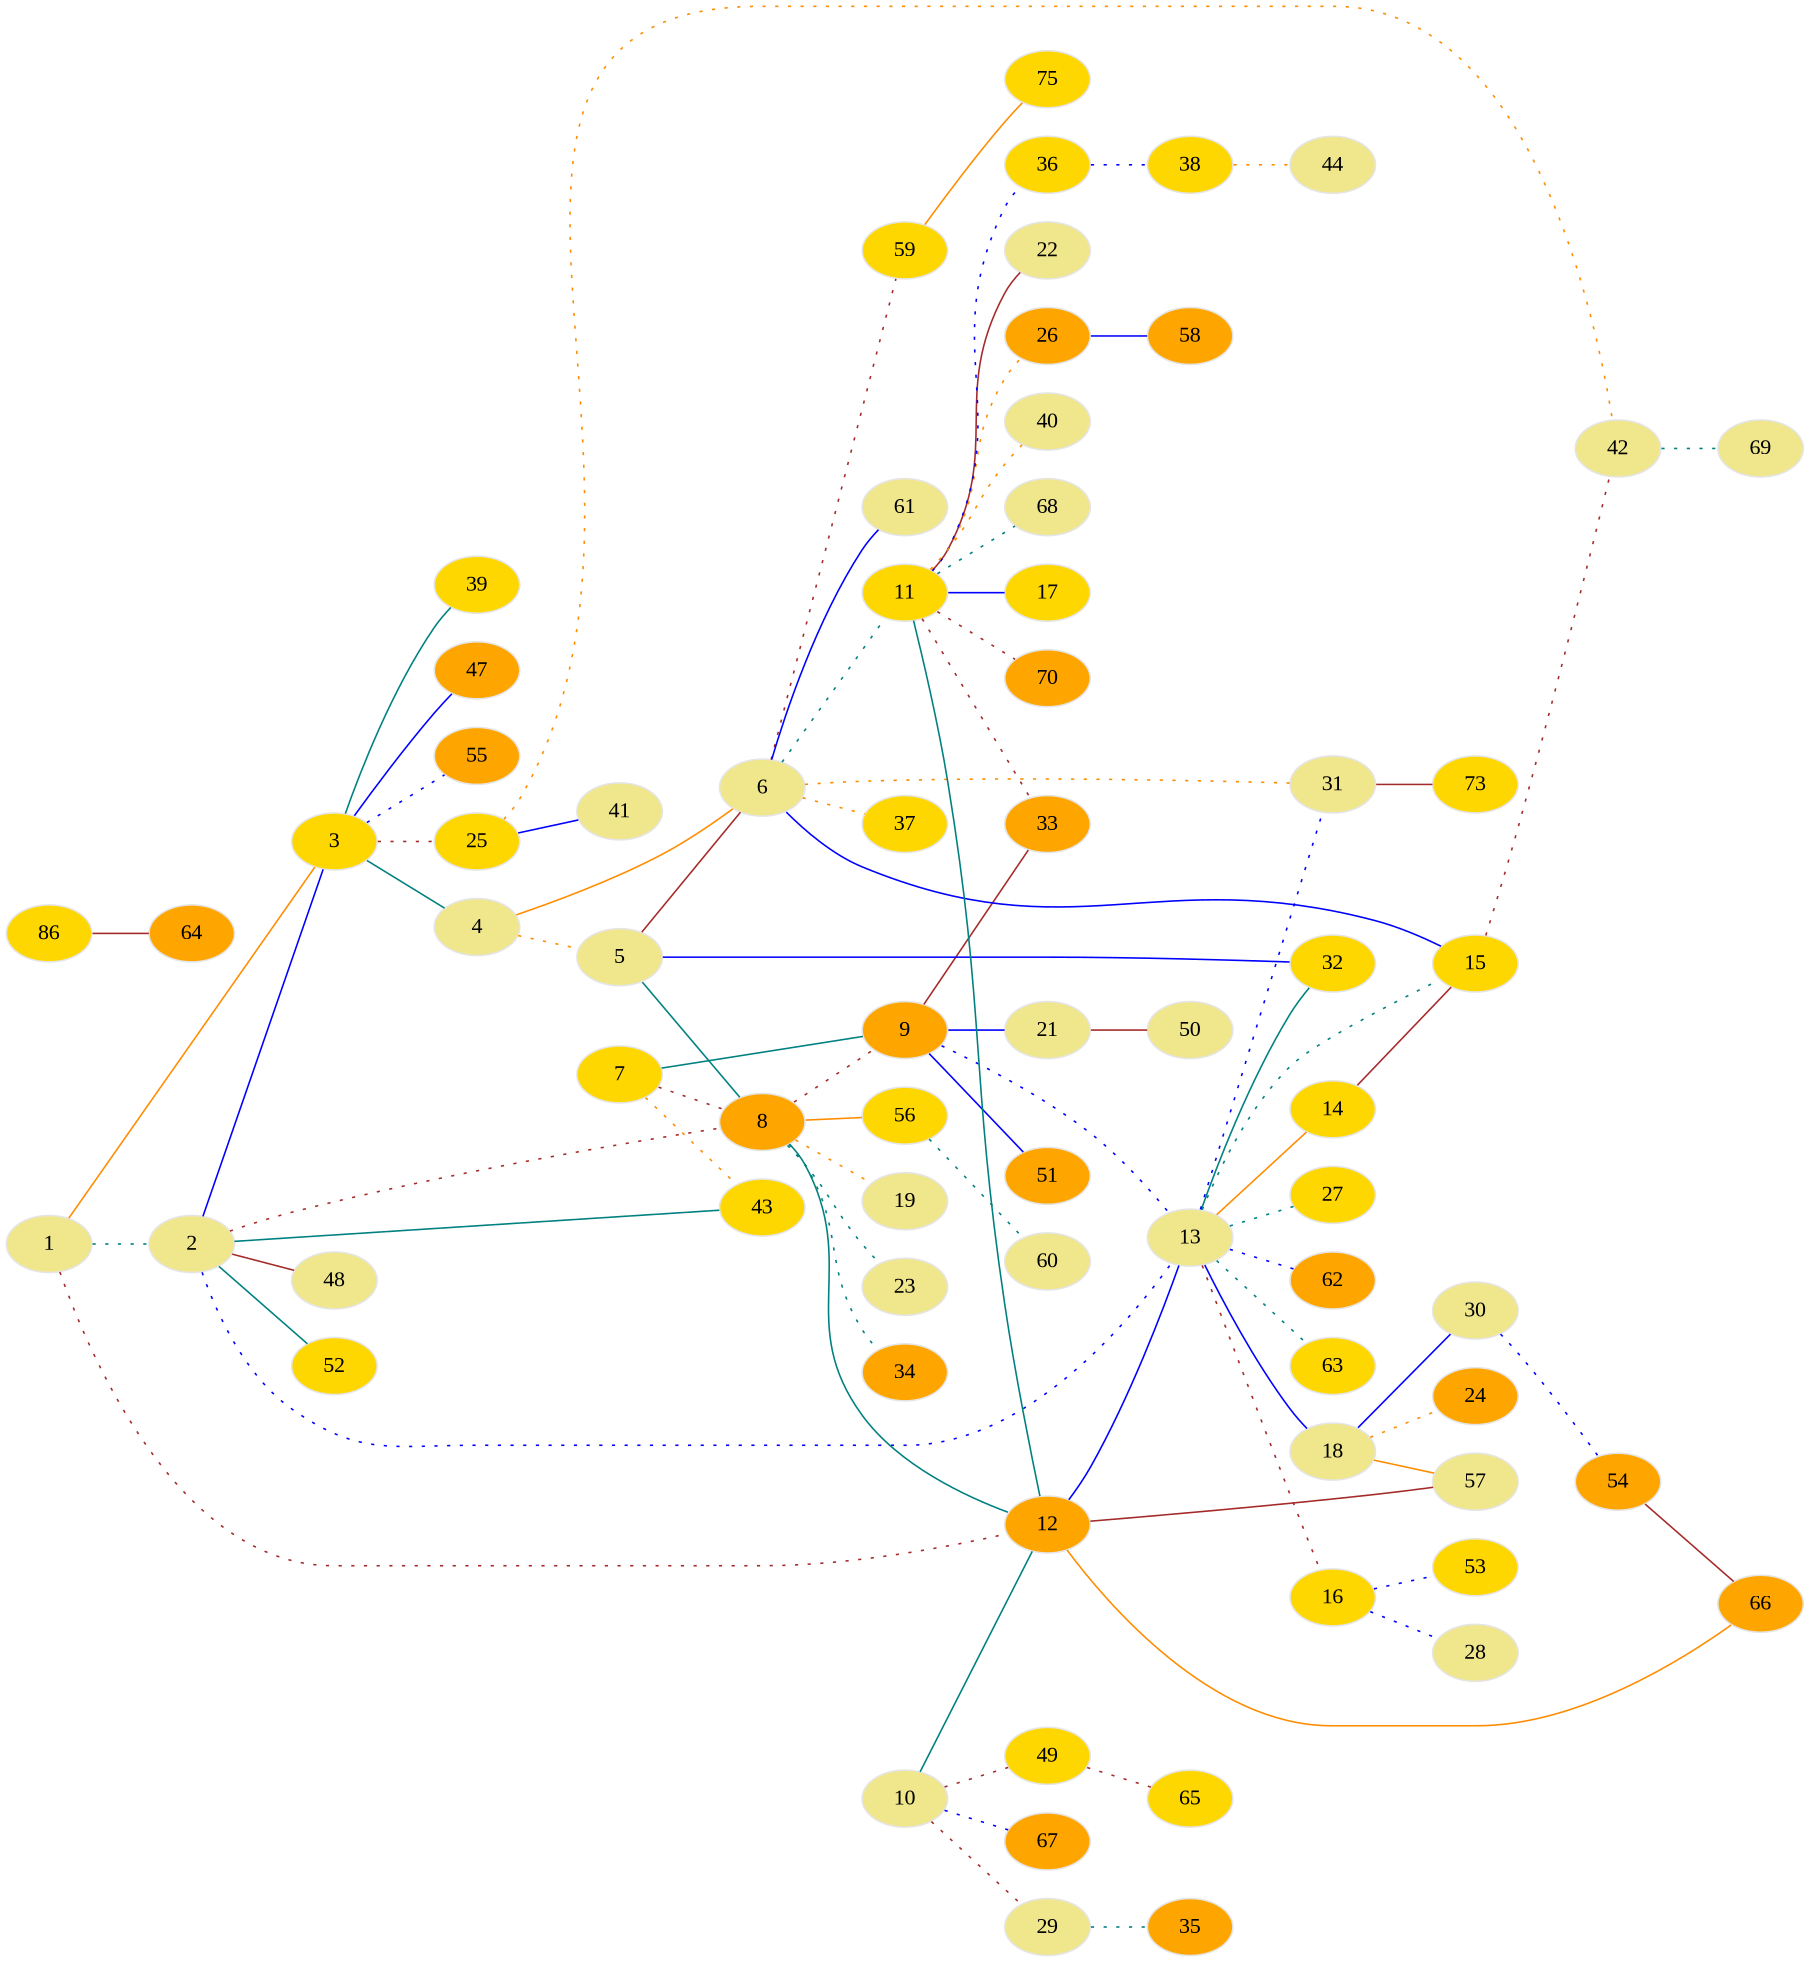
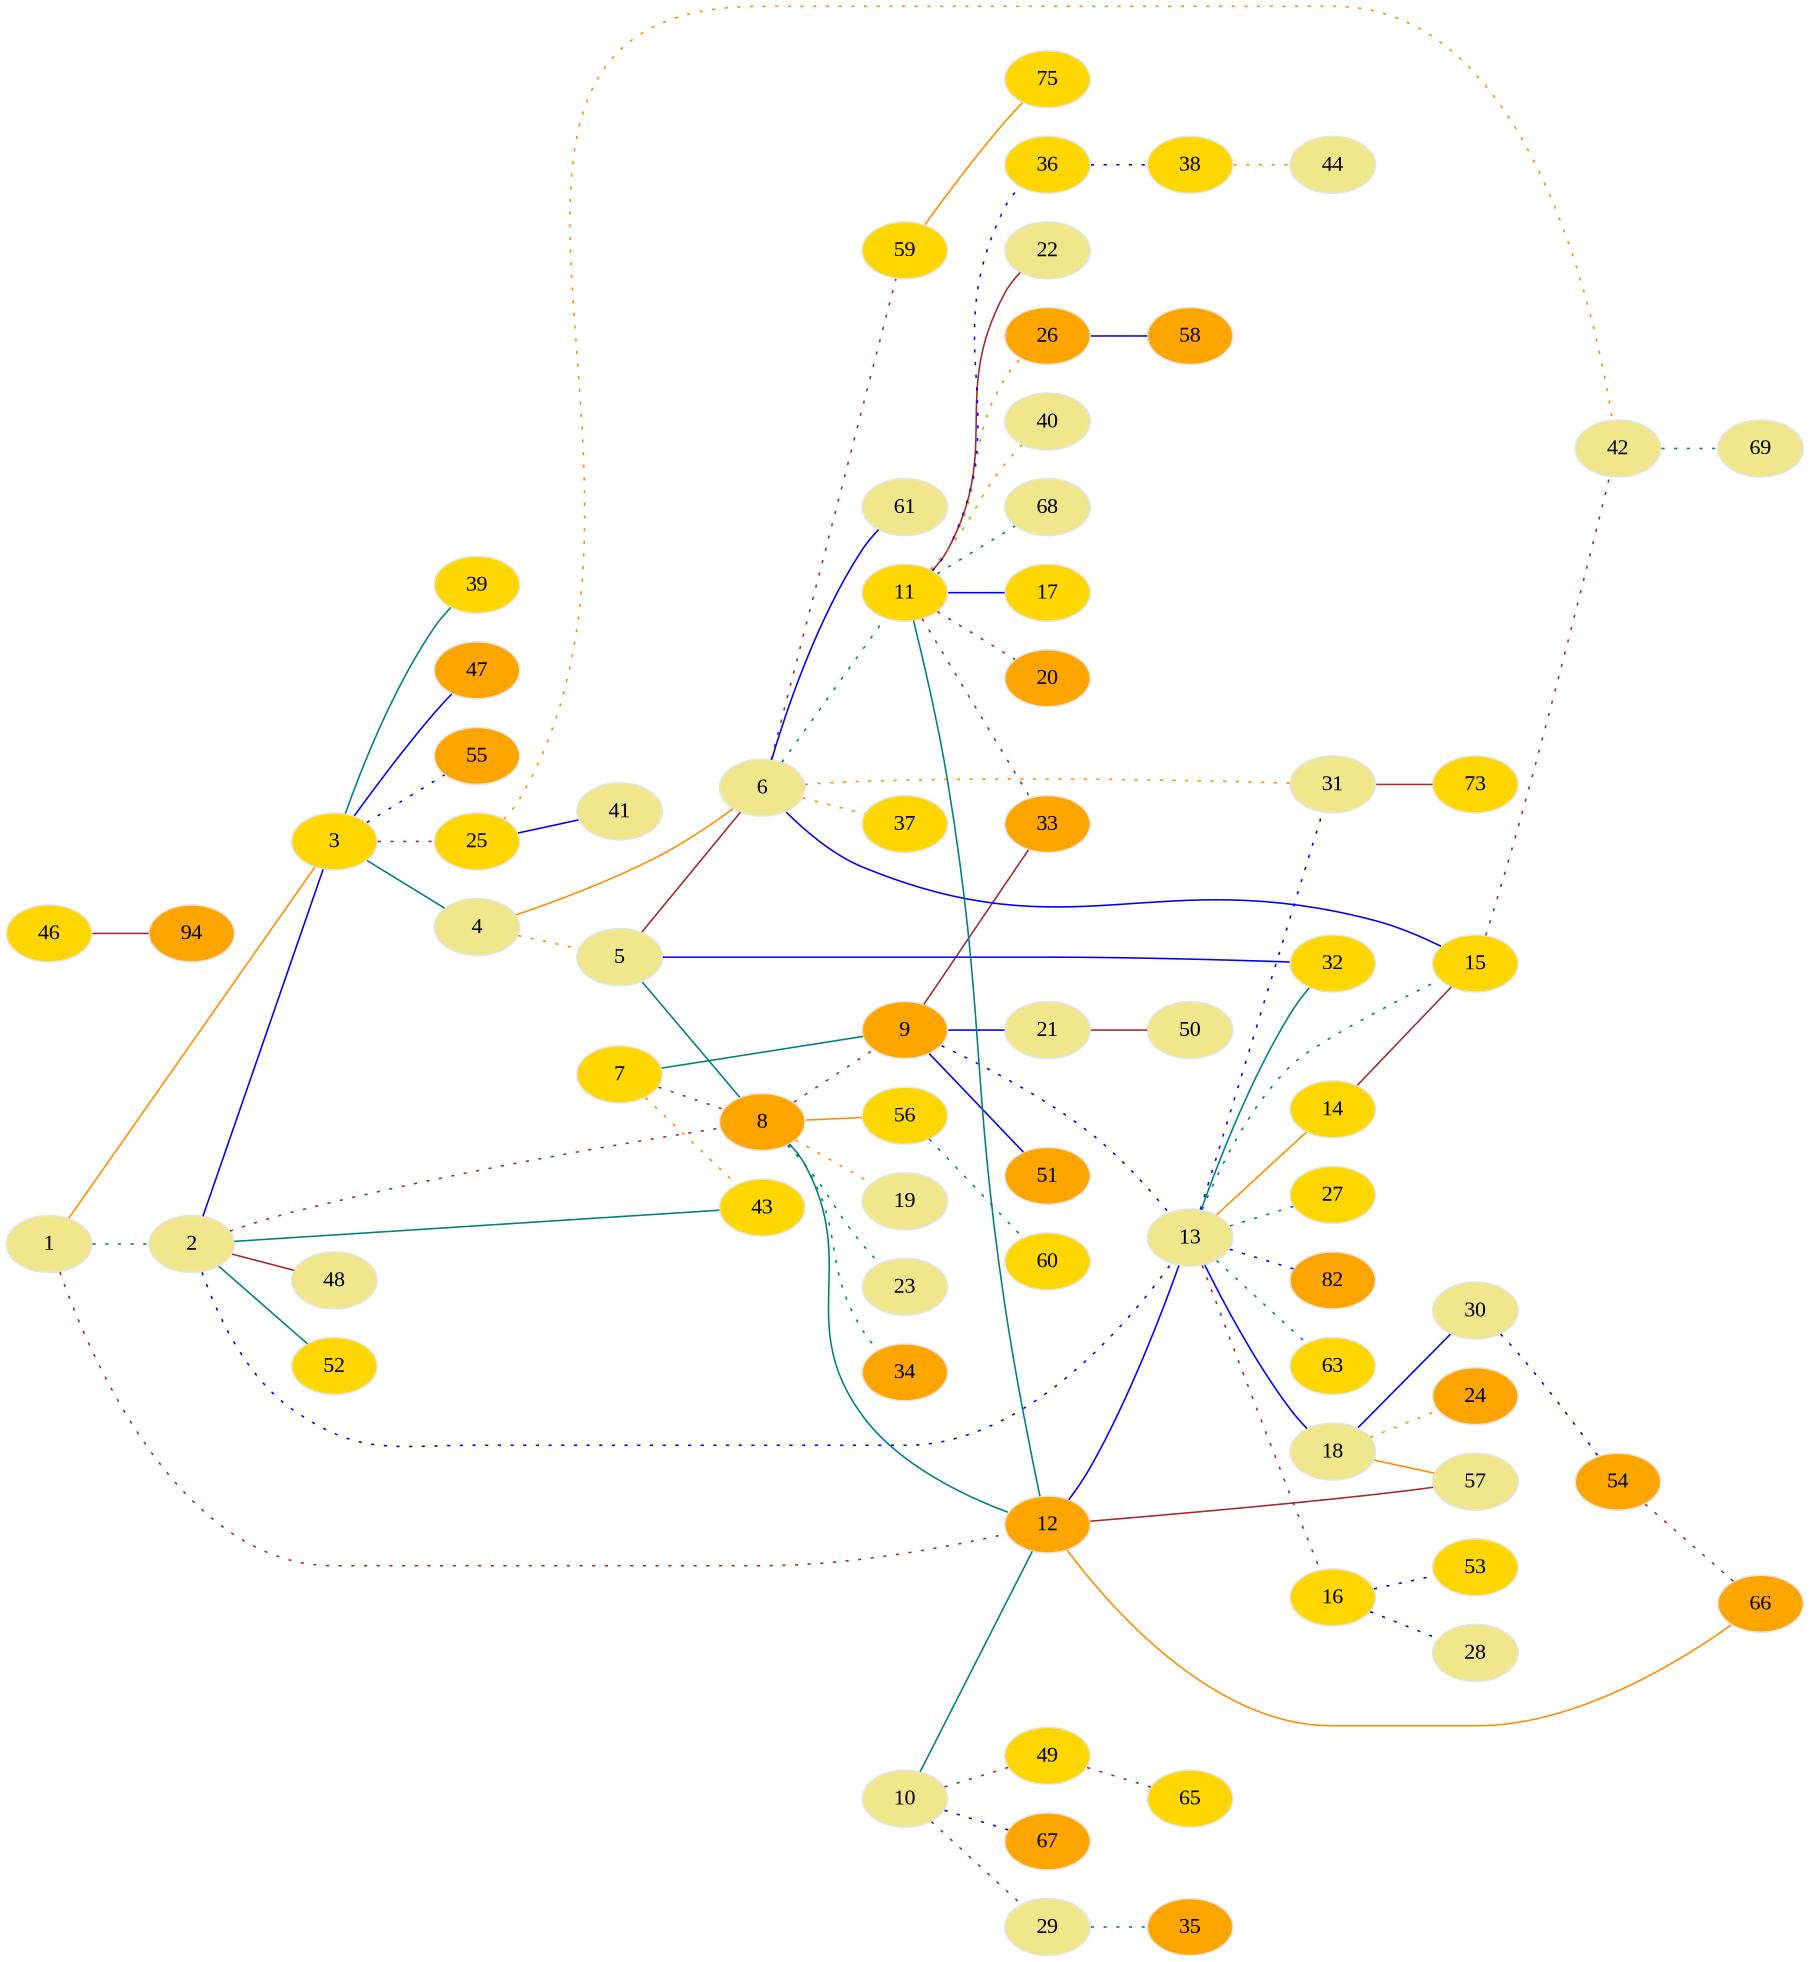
(1048, 678) -> (1048, 678)
(49, 933) -> (49, 933)
(192, 933) -> (192, 933)
(1048, 1261) -> (1048, 1261)
(1333, 1280) -> (1333, 1280)
(1689, 1543) -> (1689, 1543)
